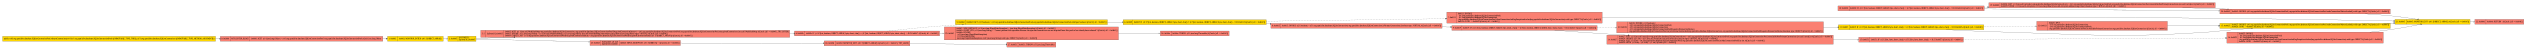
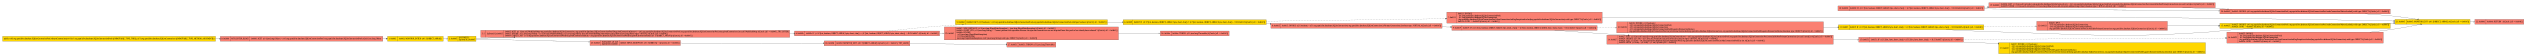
none -> (2102, 48)
